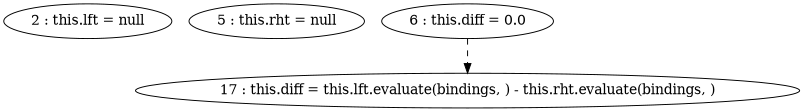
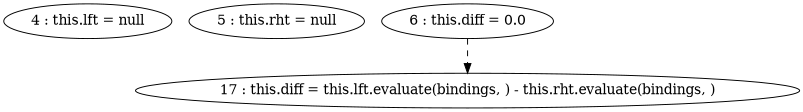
(88, 21) -> (88, 21)
